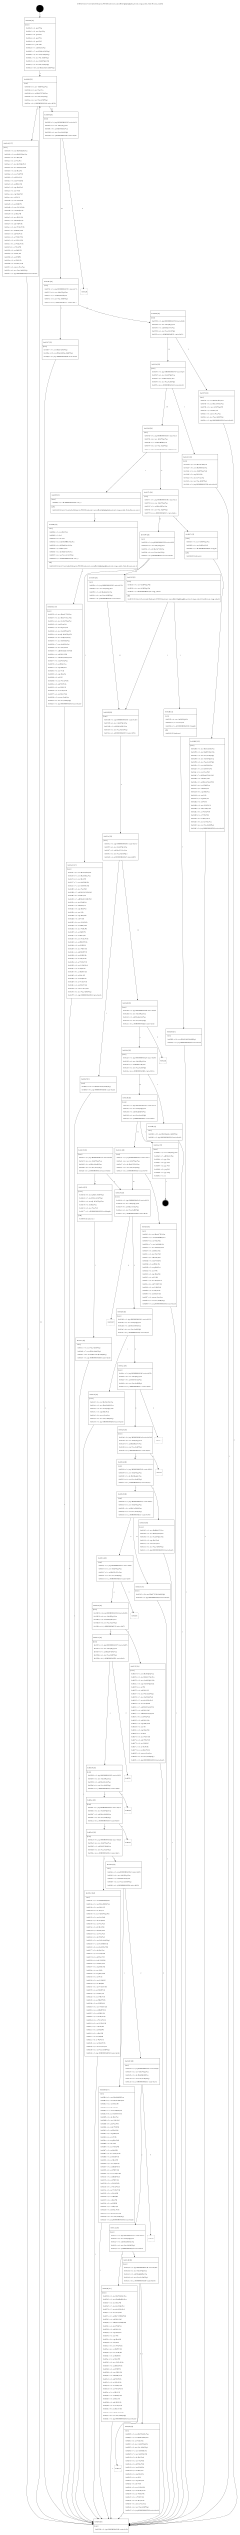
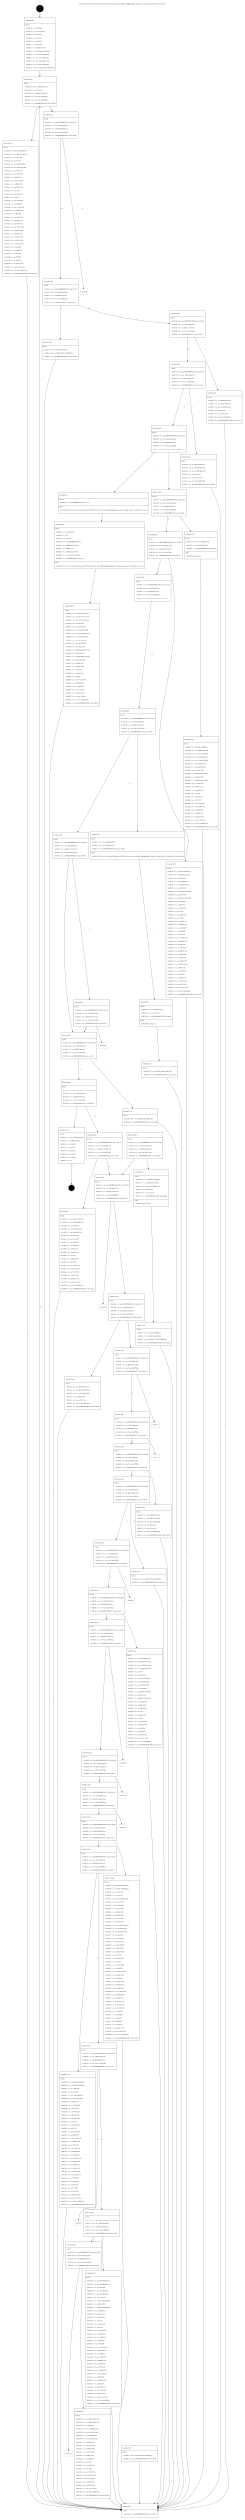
(147, 655) -> (138, 783)
(109, 968) -> (64, 945)
